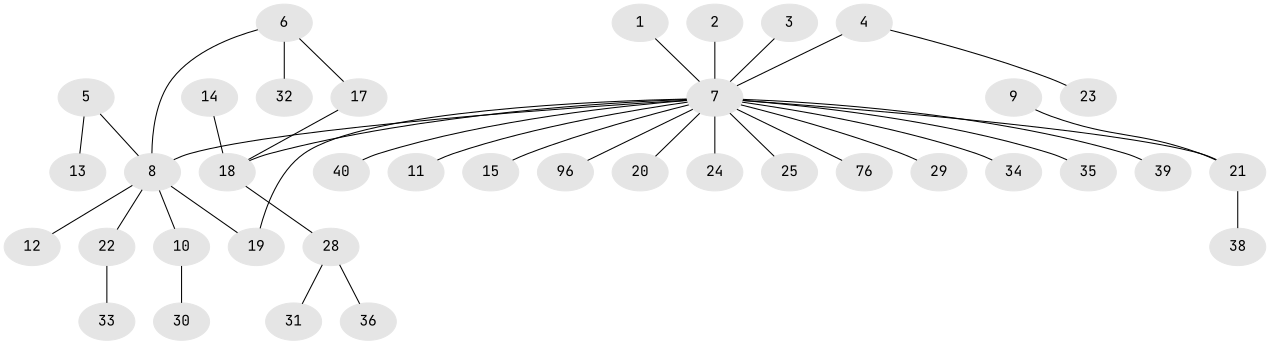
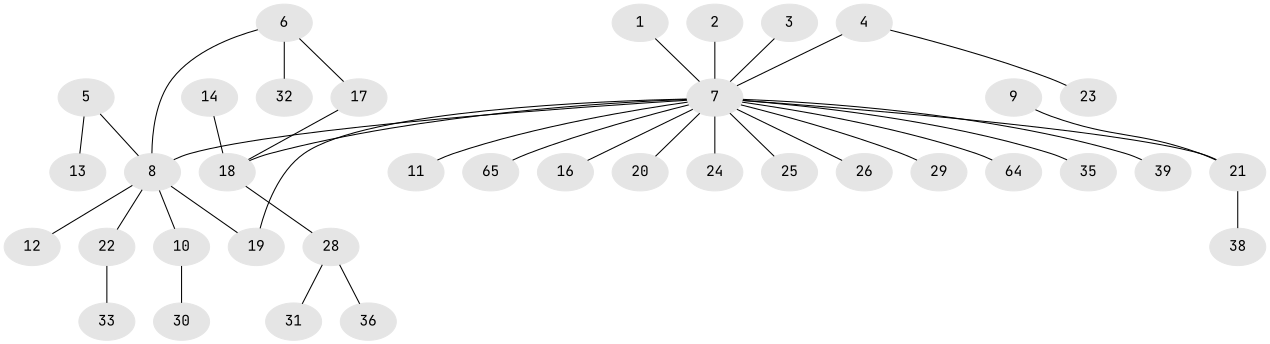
(341, 172) -> none
(491, 172) -> (491, 172)
(565, 172) -> (565, 172)
(864, 172) -> (864, 172)
(1014, 172) -> (1014, 172)
